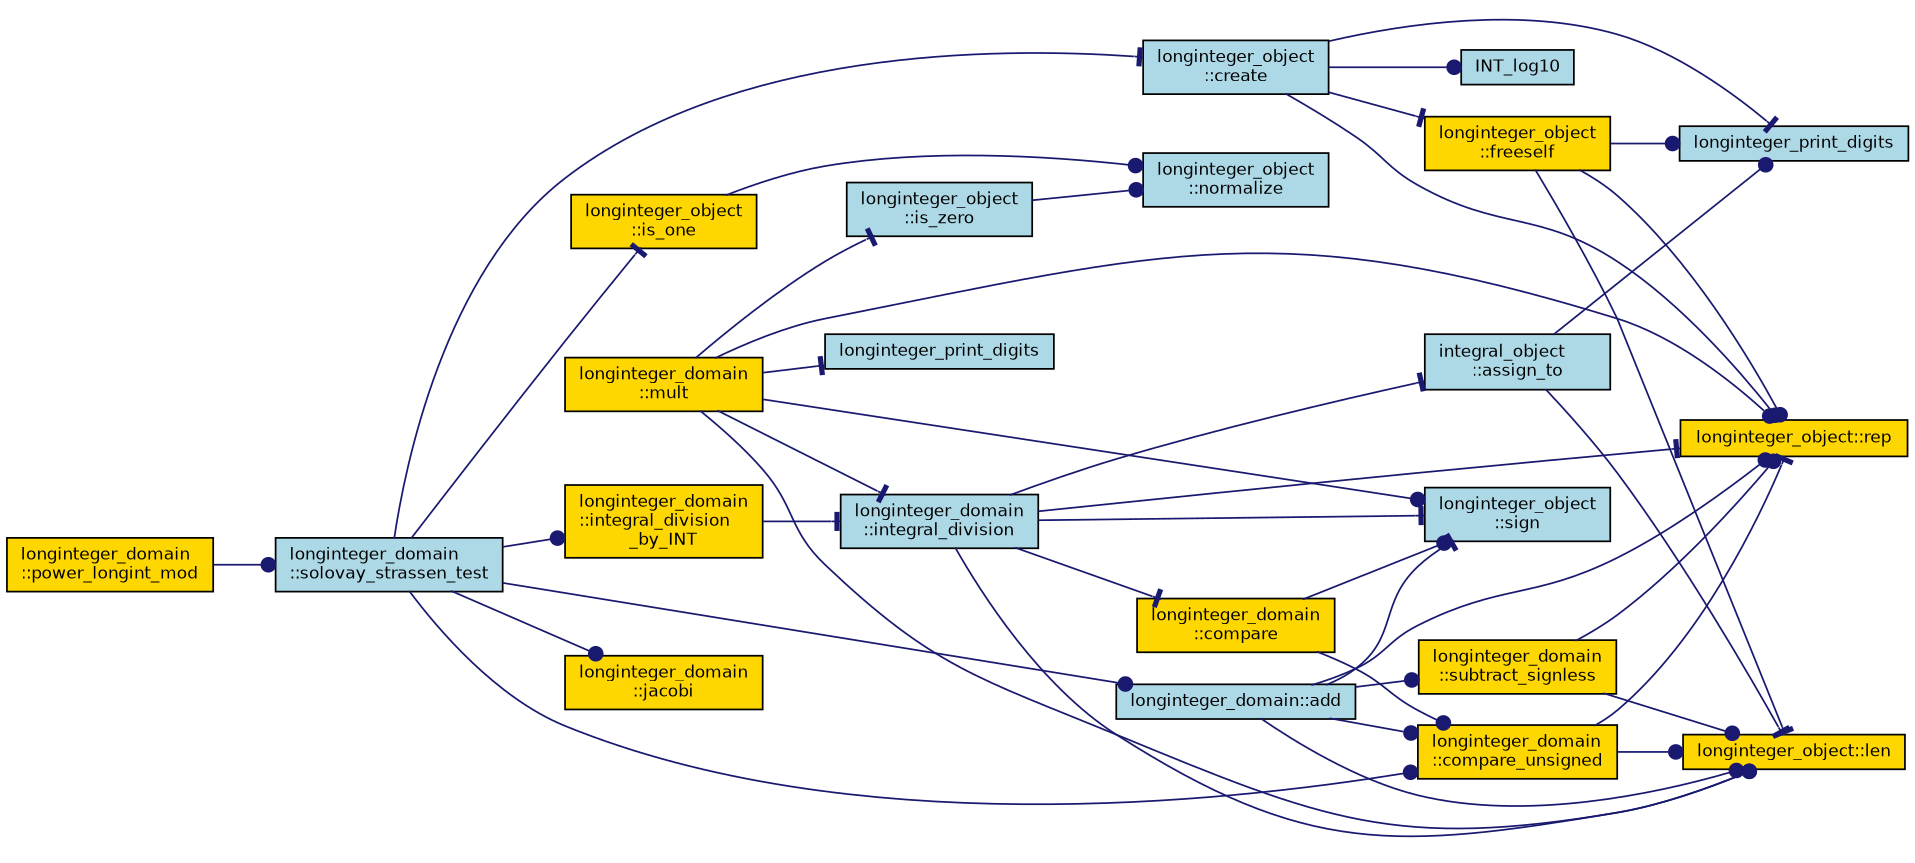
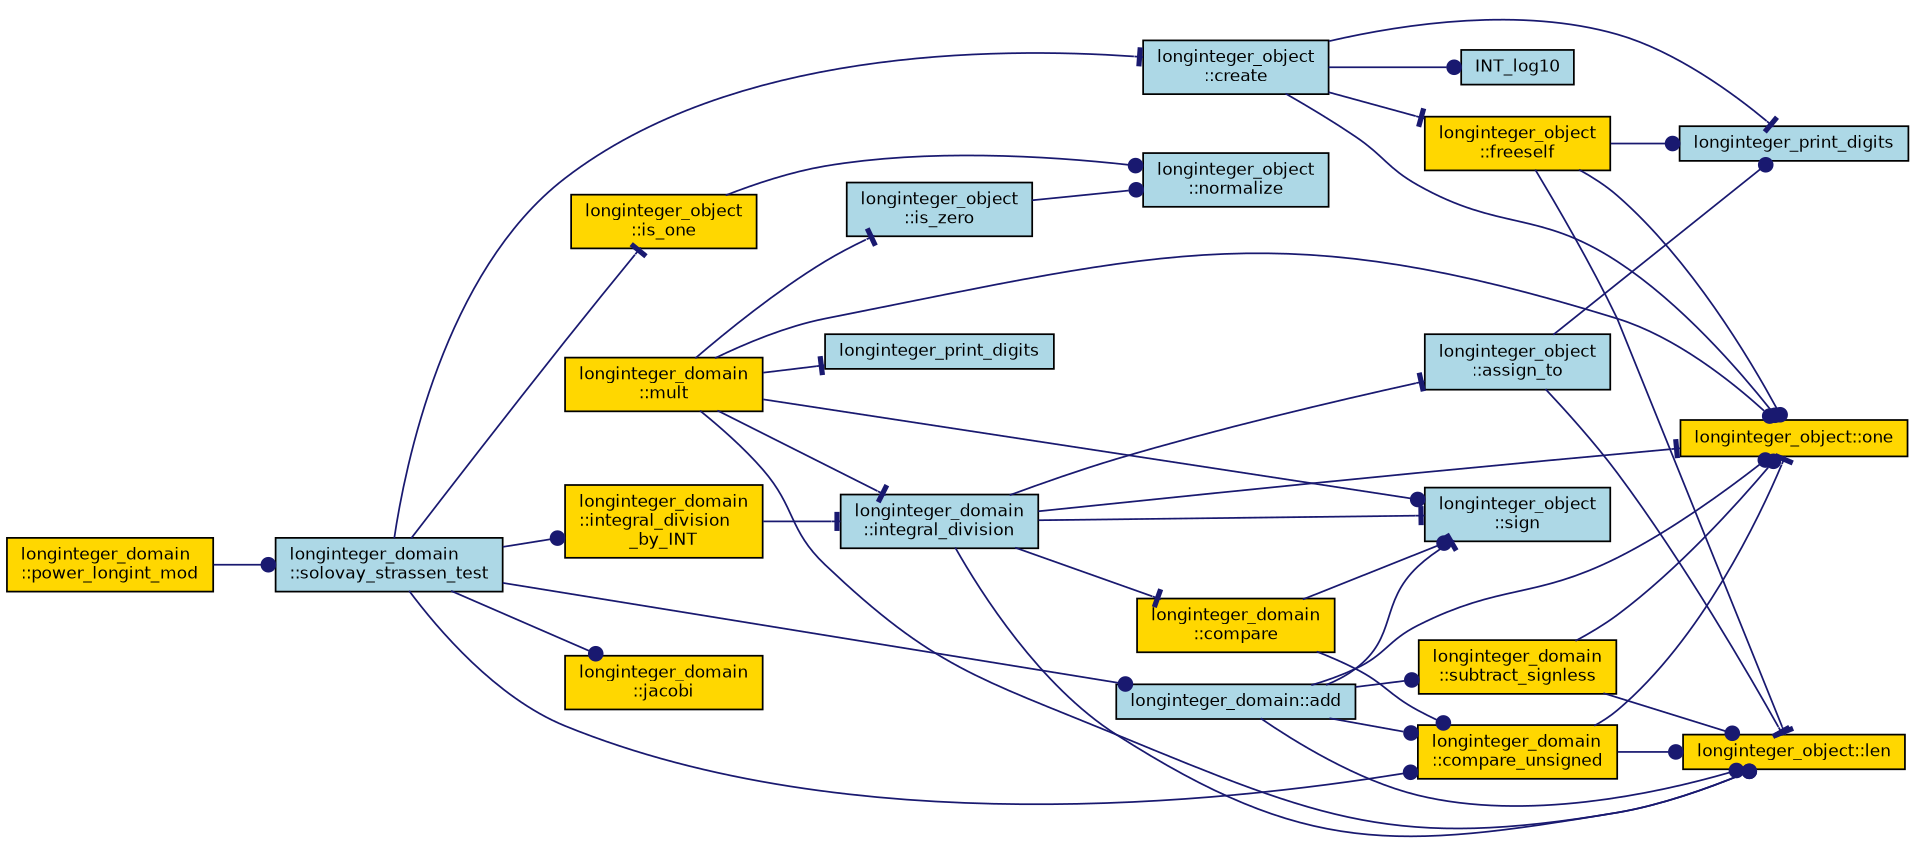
(1518, 362) -> (1518, 362)
(1794, 438) -> (1794, 438)
